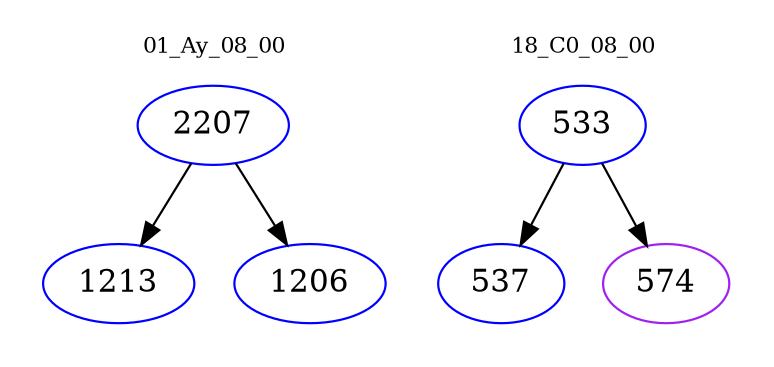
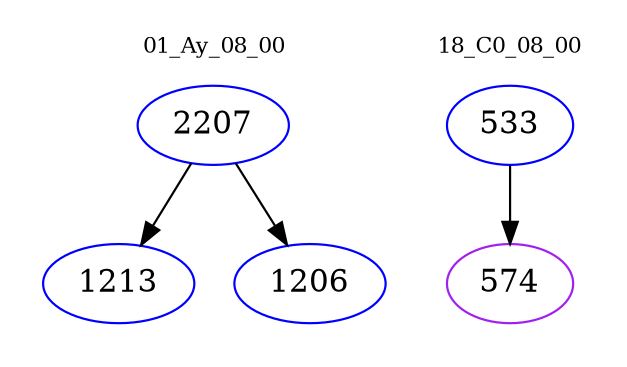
(501, 284) -> none
